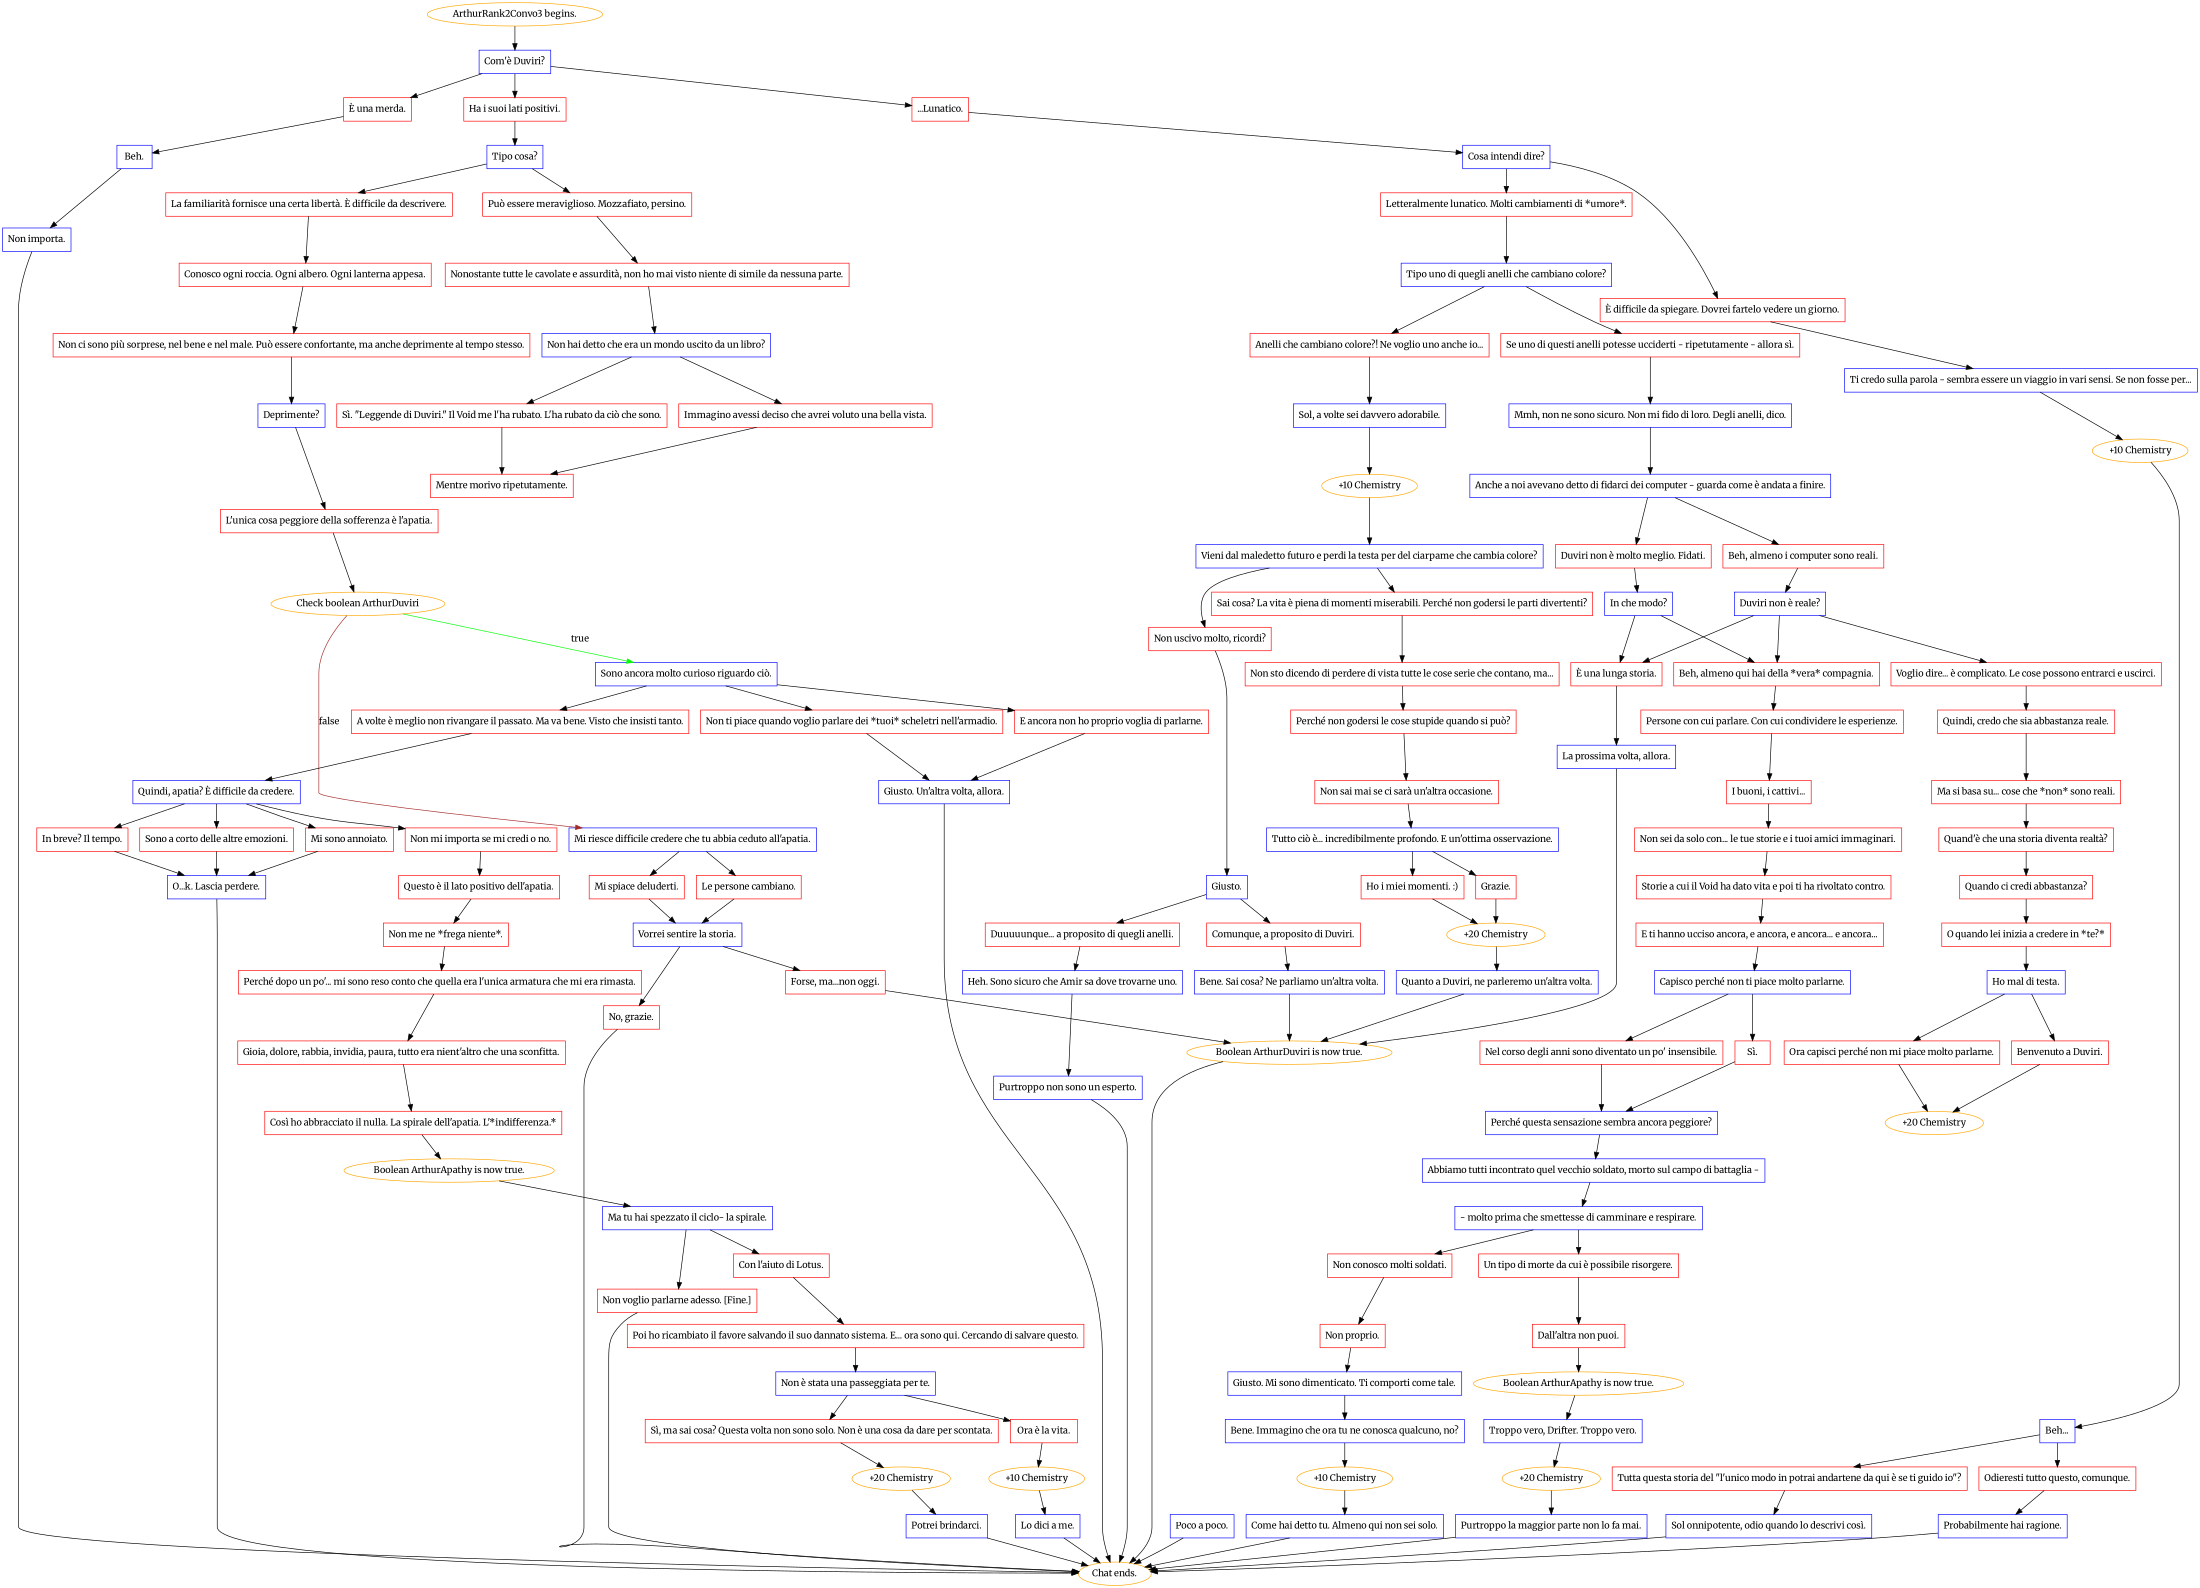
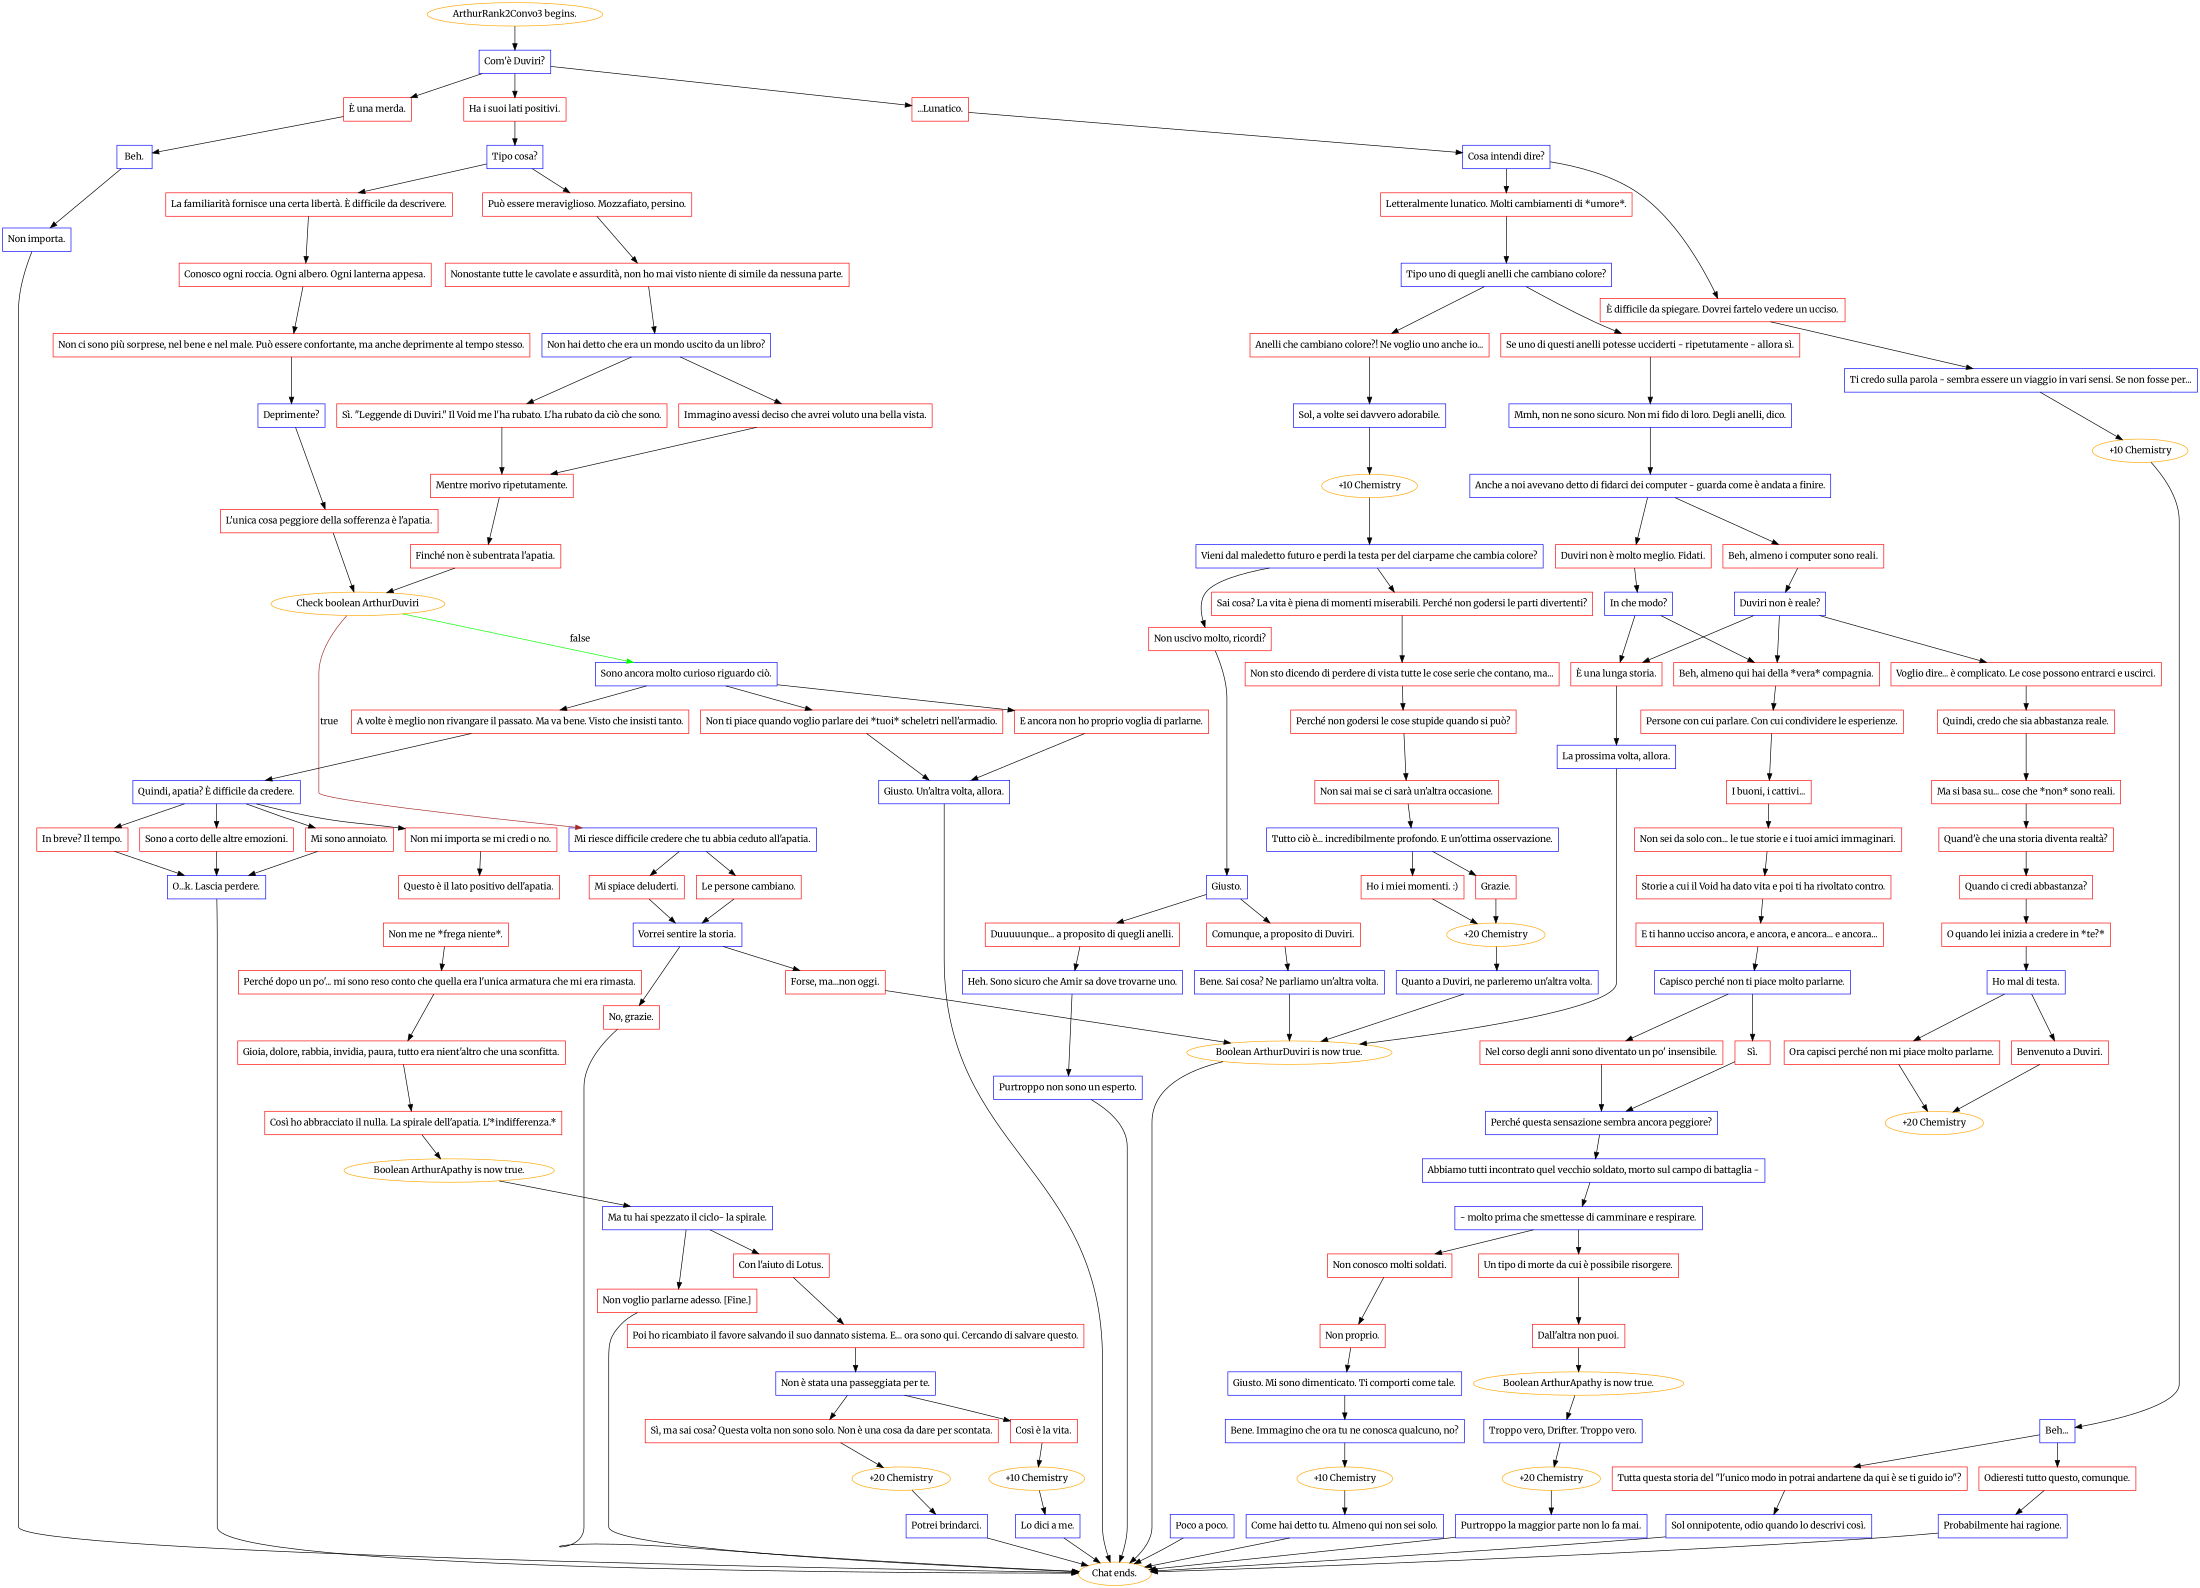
(1723, 310) -> (1723, 310)
none -> (486, 556)
(580, 639) -> (580, 639)
(329, 722) -> (329, 722)
(464, 908) -> none
(1044, 1431) -> (1044, 1431)
